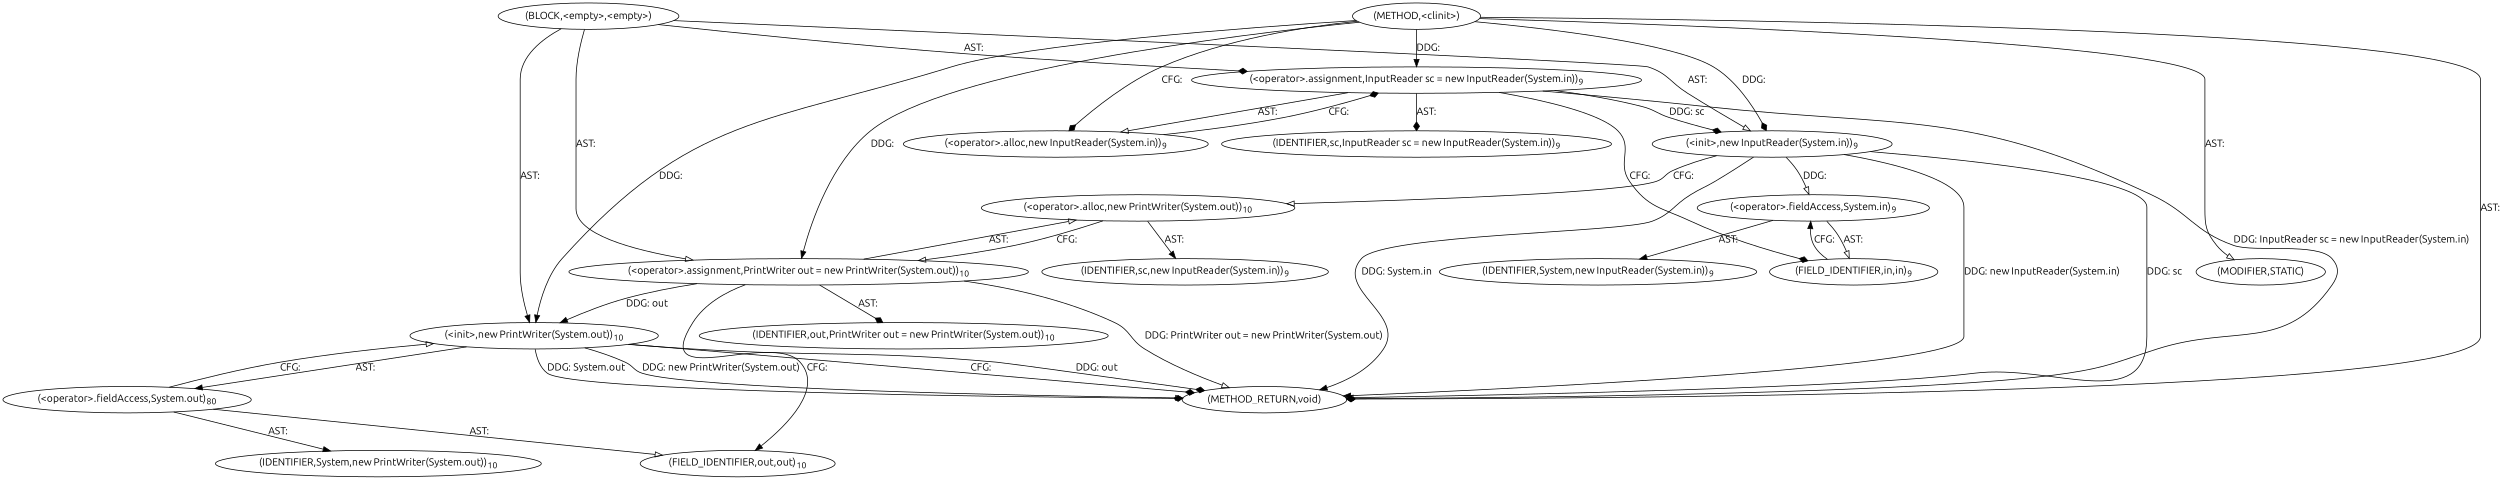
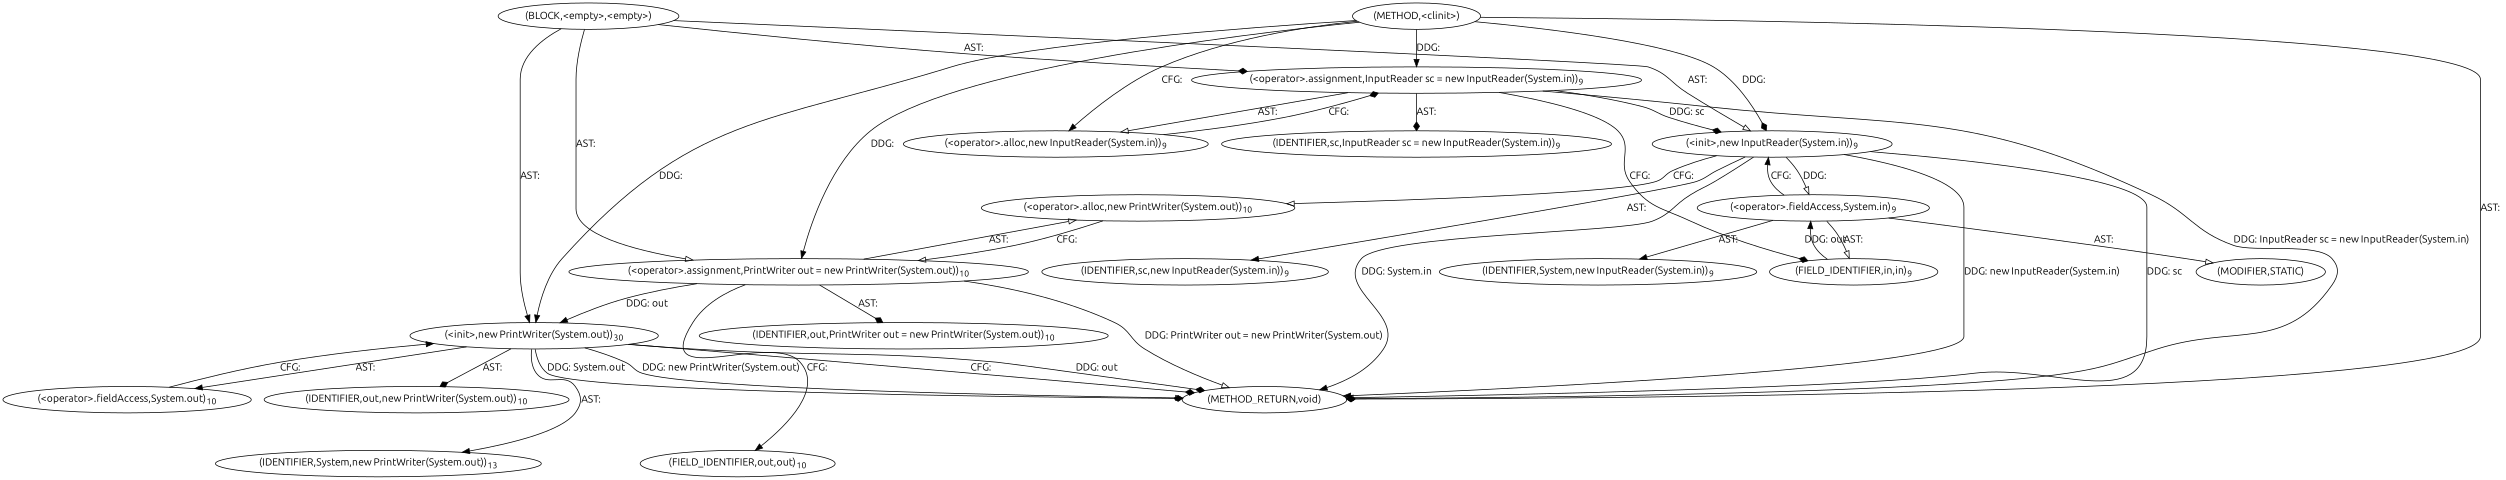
(1937, 39) -> (2047, 239)
(1207, 50) -> (1207, 50)
none -> (1771, 182)
(1159, 237) -> (1505, 217)
(1826, 240) -> (1826, 240)
(619, 335) -> (619, 335)
(297, 360) -> (297, 360)
(212, 399) -> (212, 399)
none -> (417, 400)
(248, 431) -> (569, 419)
(434, 432) -> none
(493, 463) -> (493, 463)
